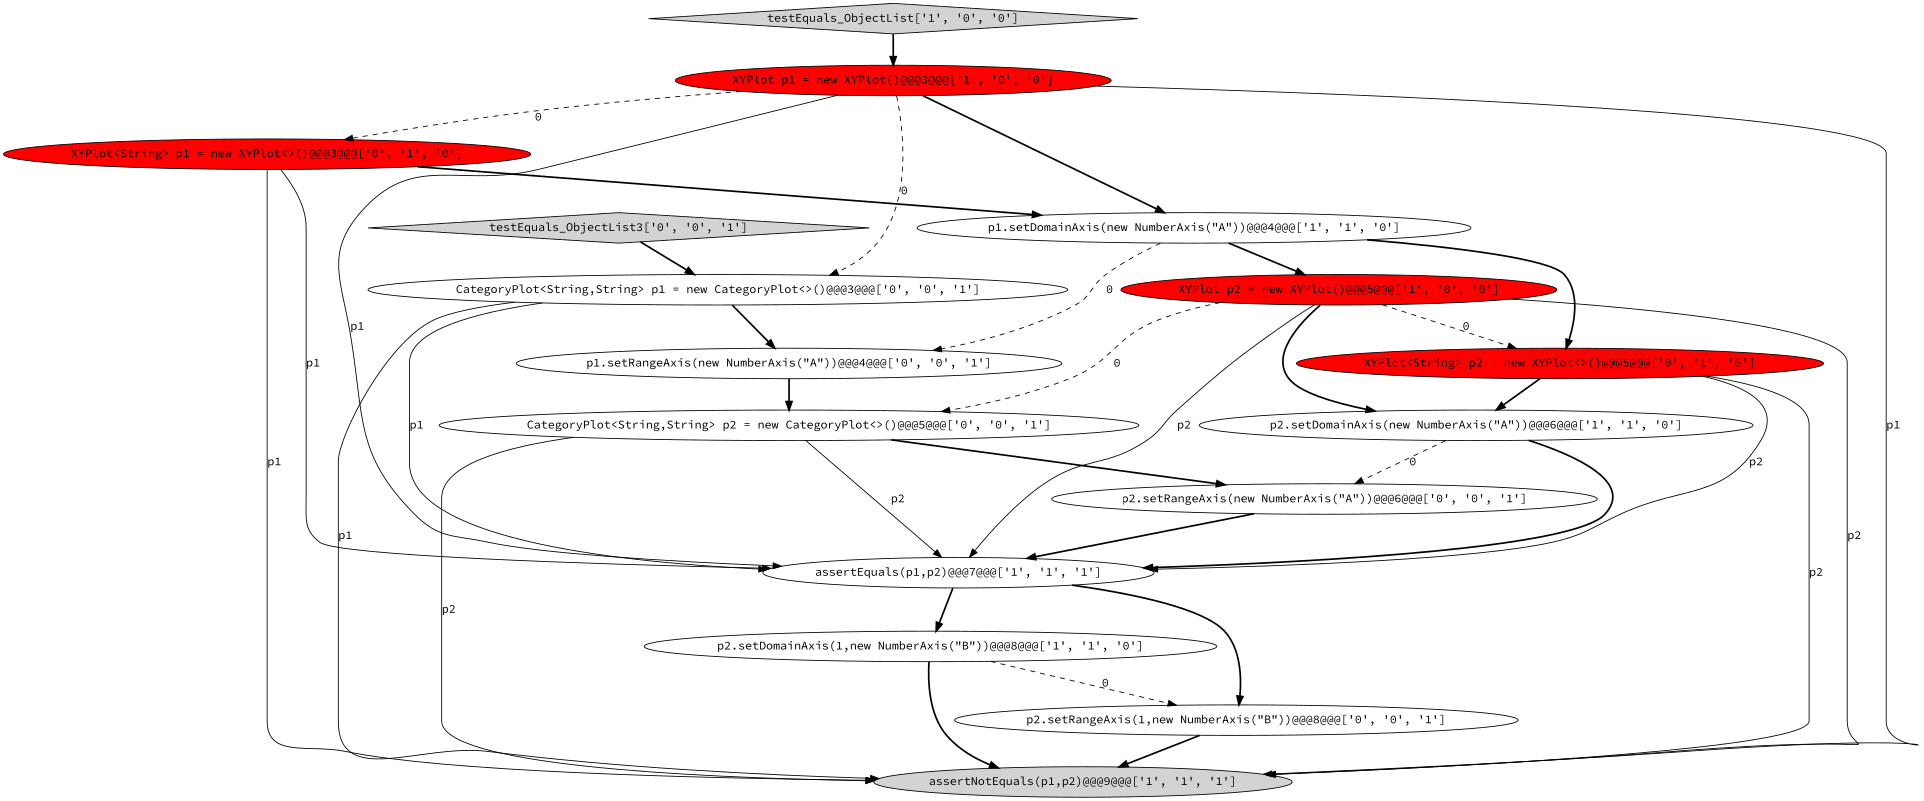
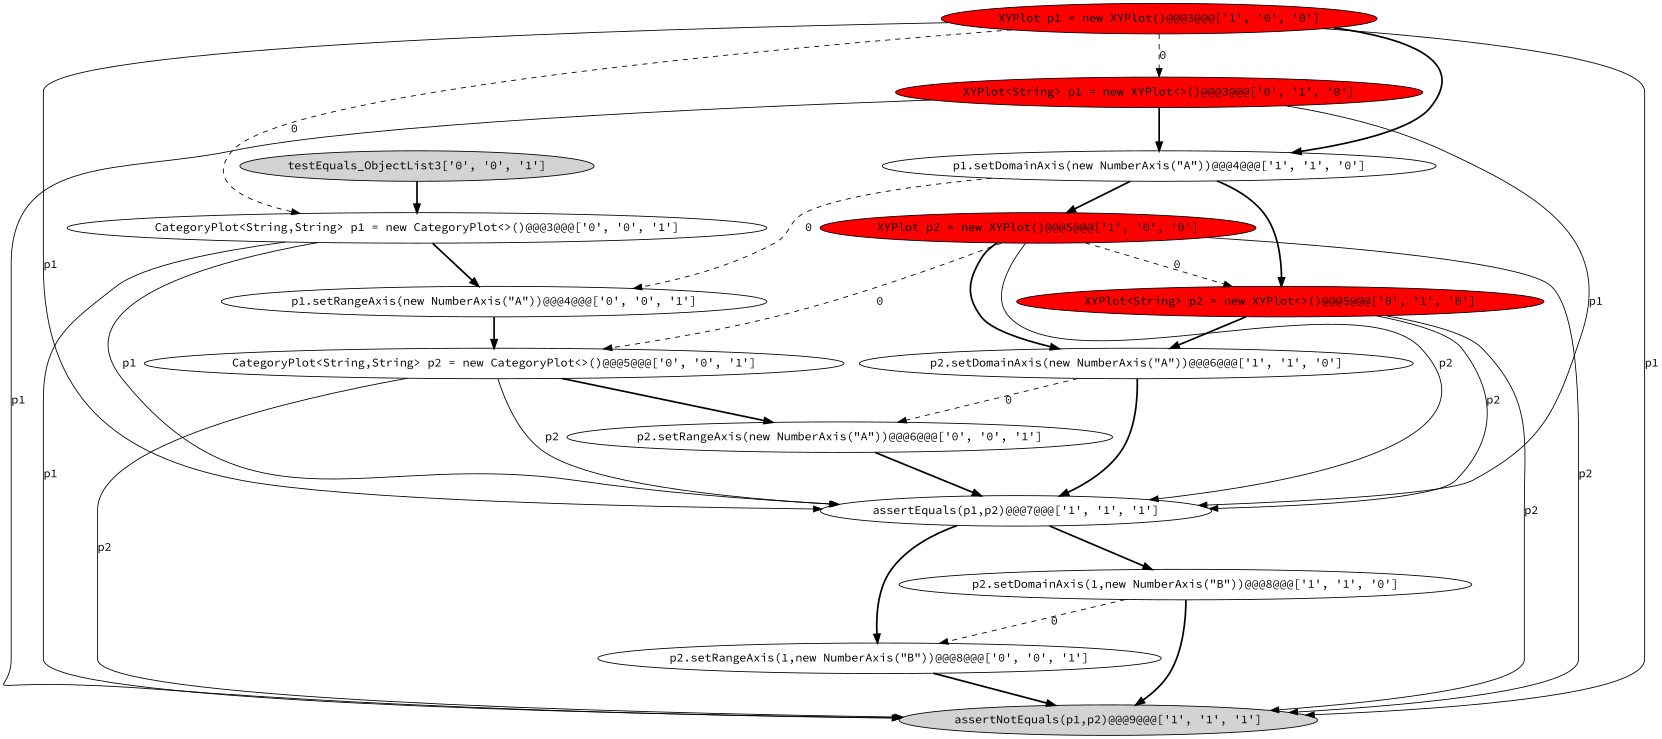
(893, 19) -> none
(619, 228) -> (417, 166)
